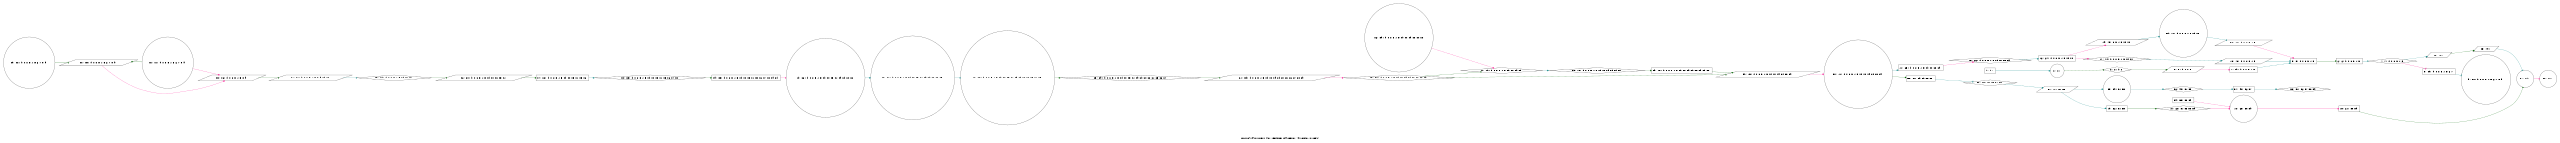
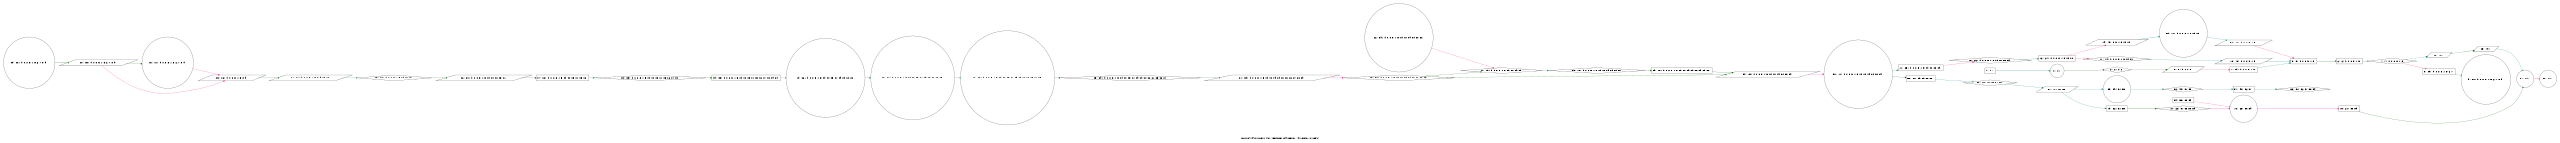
(1399, 38) -> (1399, 38)
(137, 62) -> (133, 64)
